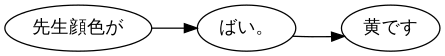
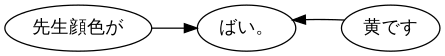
(312, 37) -> (325, 20)
